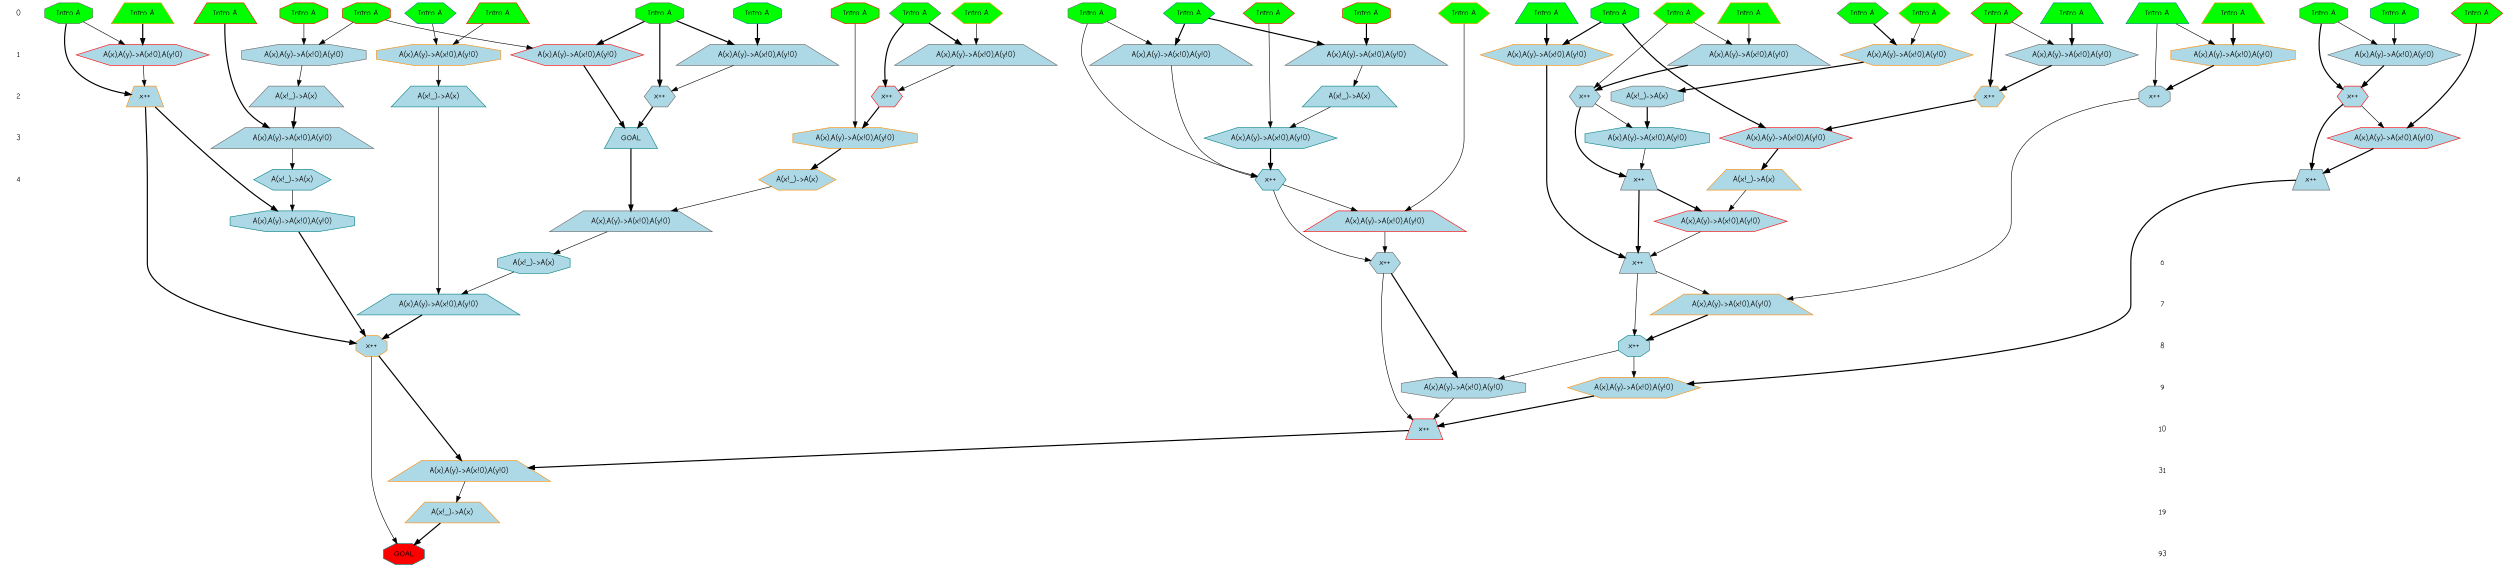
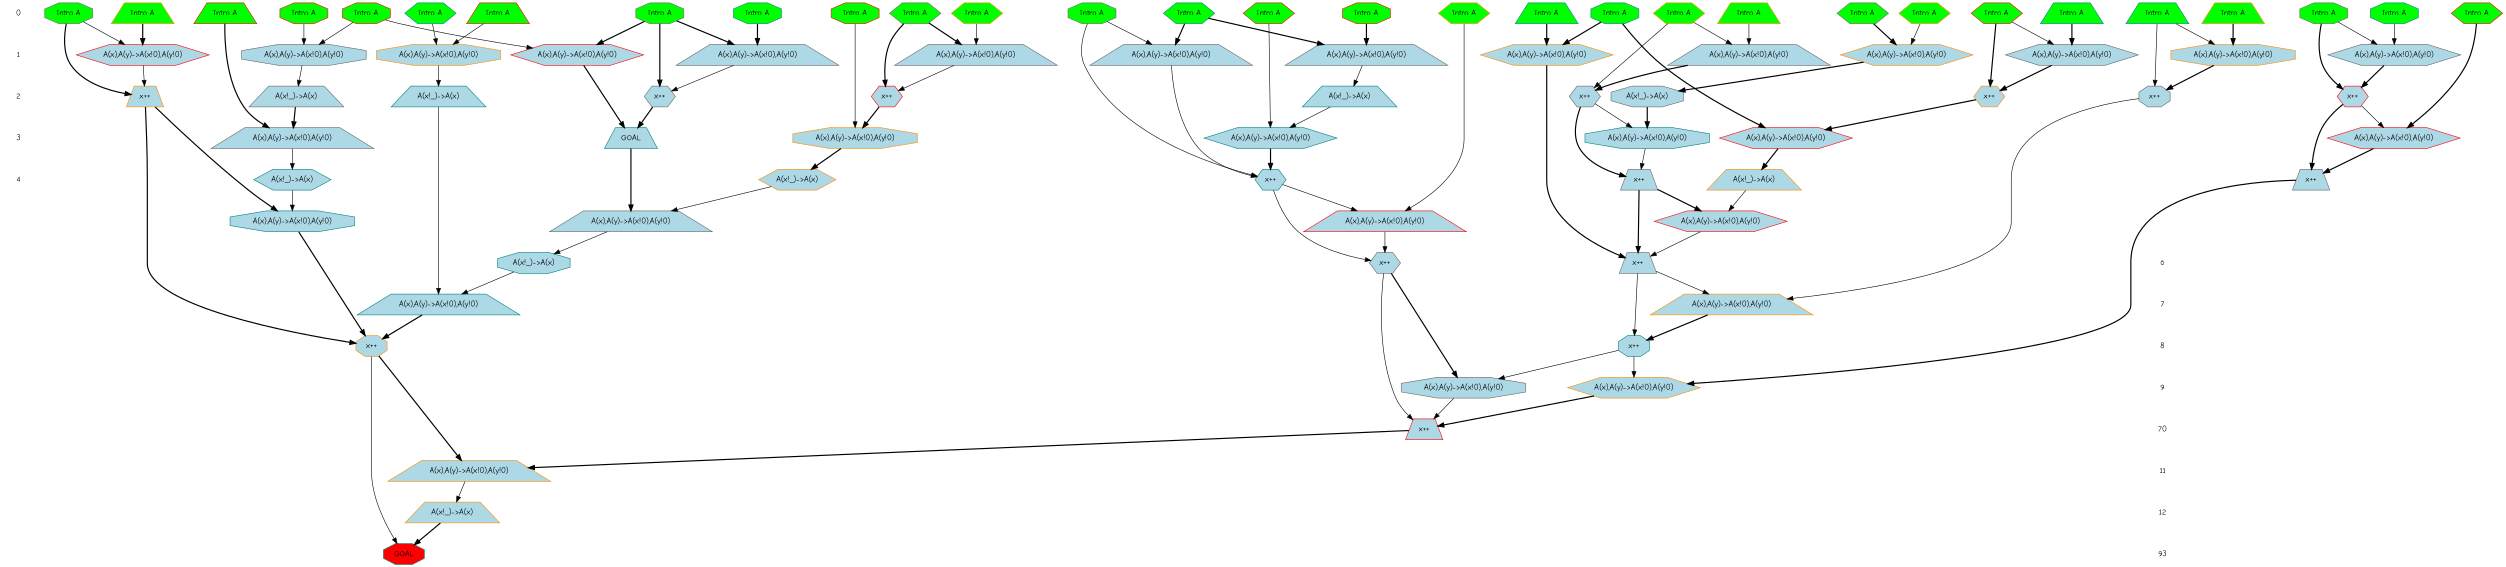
(2163, 429) -> (2163, 429)
(2163, 471) -> (2163, 471)
(2163, 512) -> (2163, 512)
